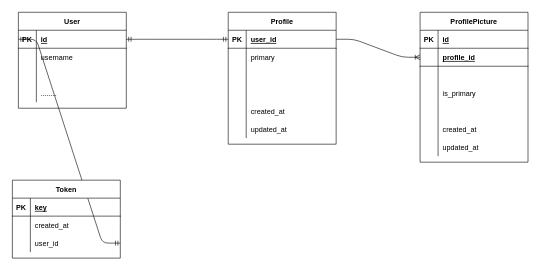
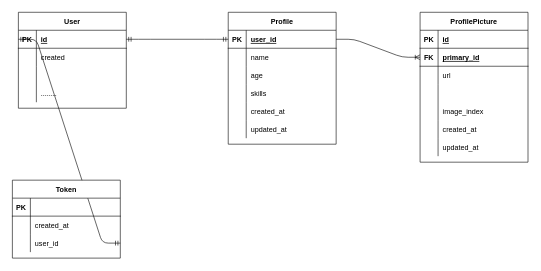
none -> (429, 57)
(57, 58) -> (55, 58)
(264, 58) -> (259, 58)
(460, 58) -> (461, 58)
none -> (291, 75)
none -> (483, 75)
none -> (291, 93)
(483, 93) -> none
none -> (483, 111)
(75, 207) -> none
